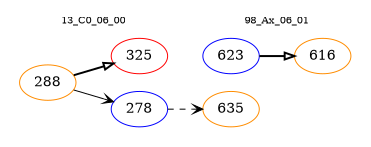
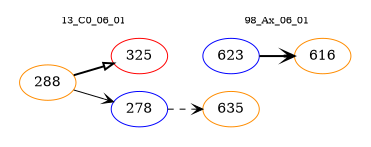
(94, 21) -> (94, 21)
(272, 56) -> (272, 56)
